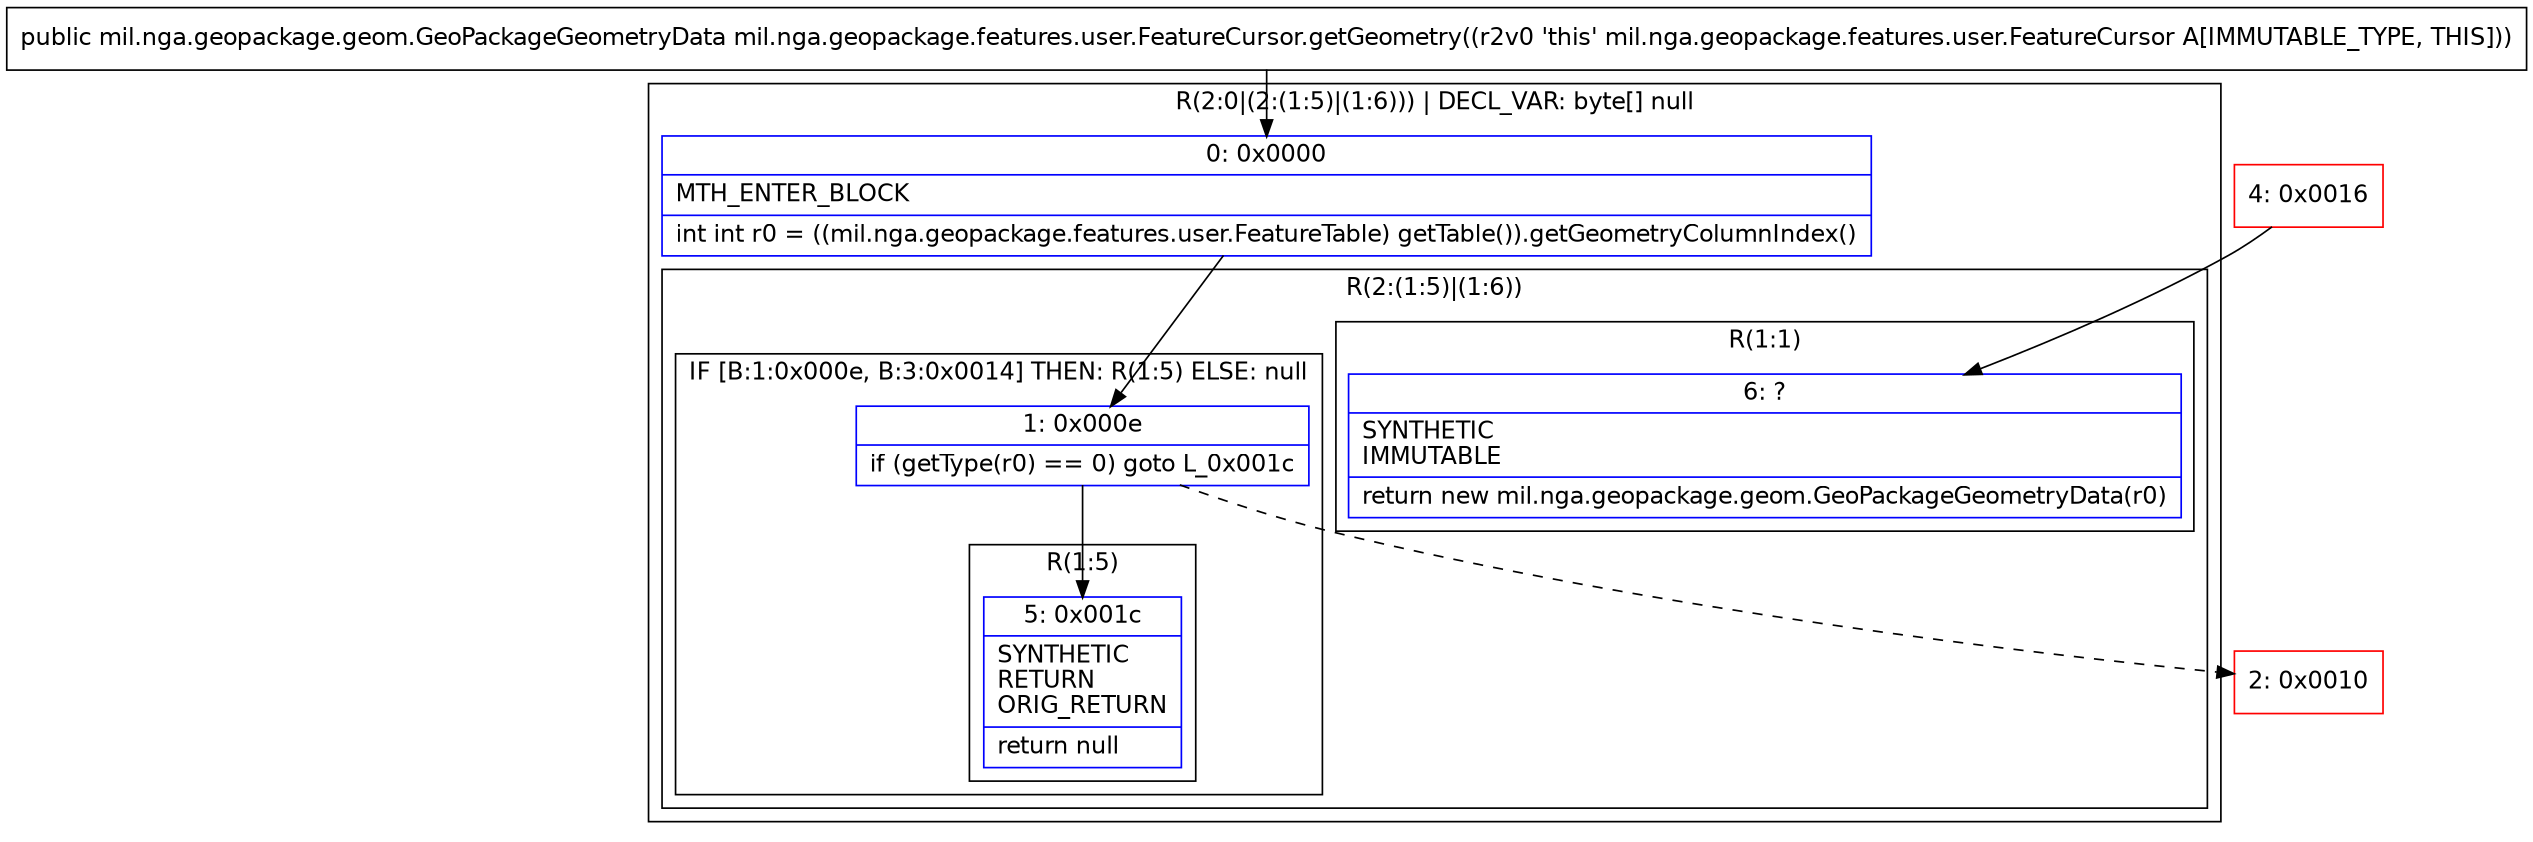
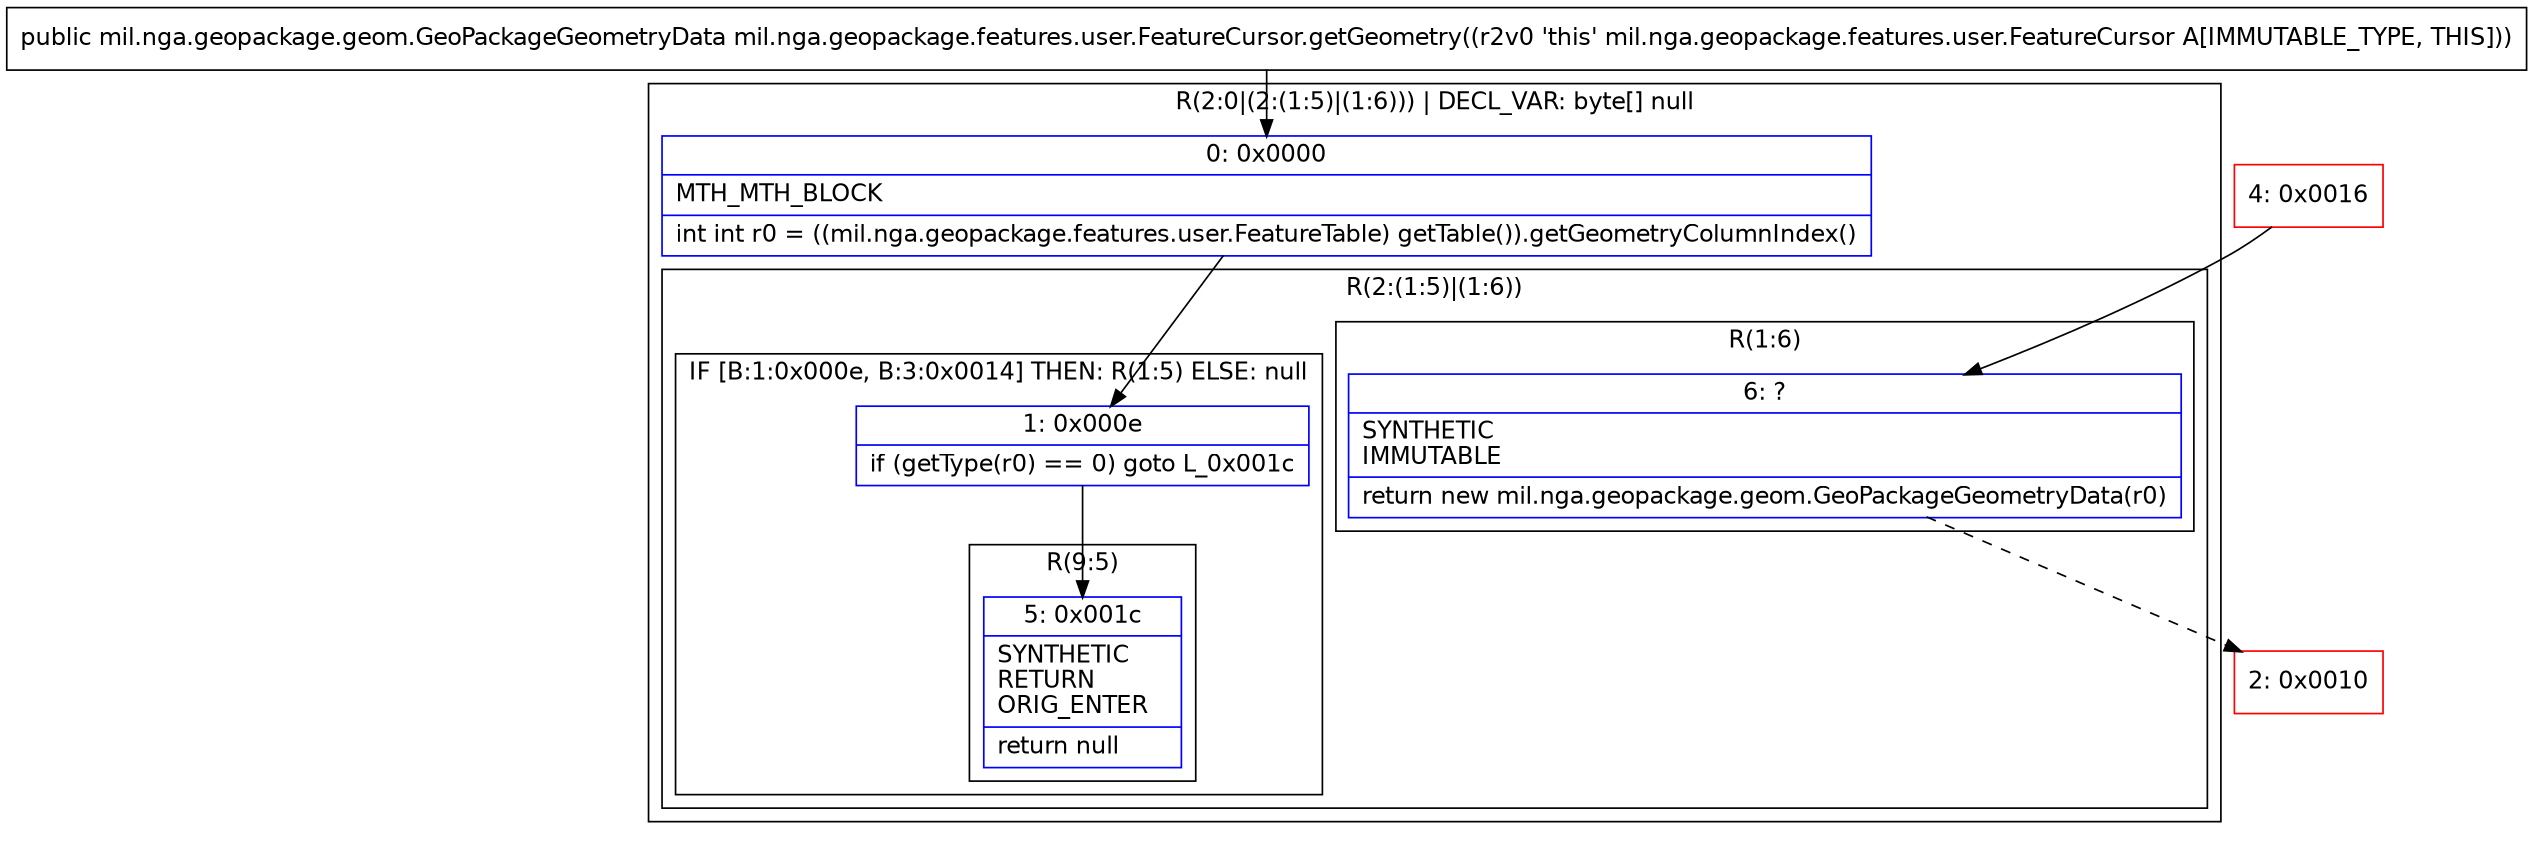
(793, 194) -> (779, 194)
(1765, 341) -> (1765, 341)
(1083, 564) -> (1083, 564)
(1693, 604) -> (2076, 581)
(1083, 706) -> (1073, 706)
